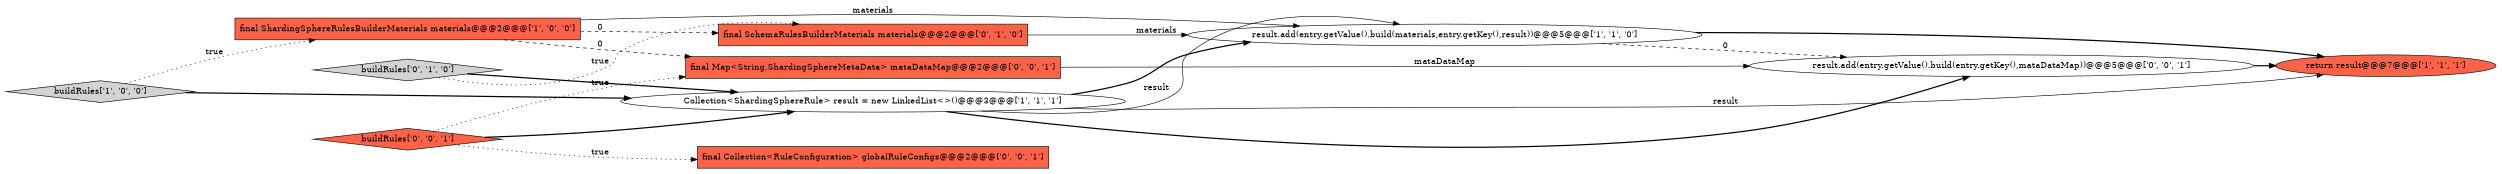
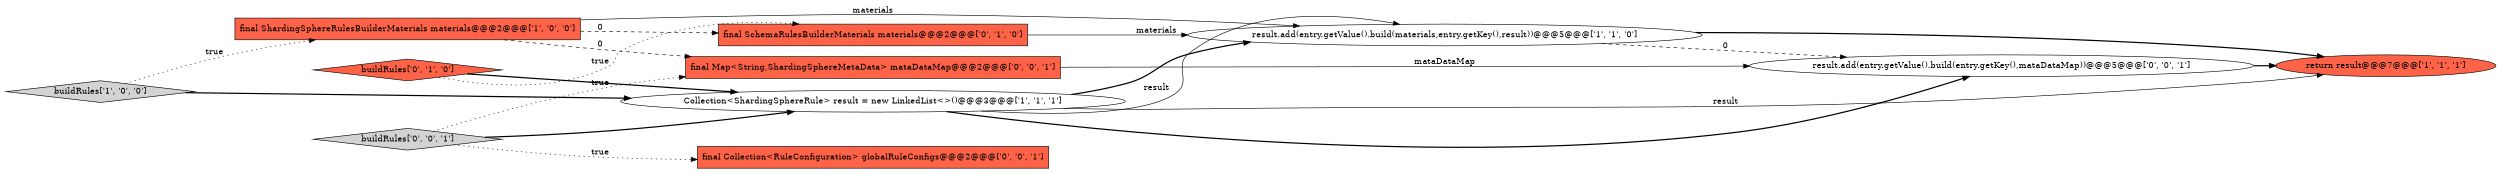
(408, 70) -> (408, 70)
(408, 139) -> (408, 139)
